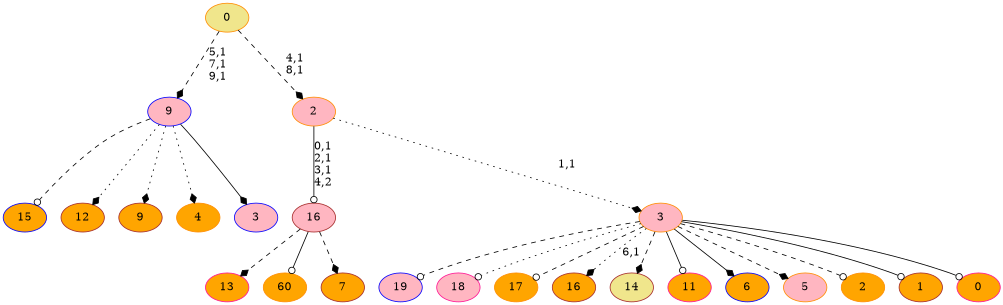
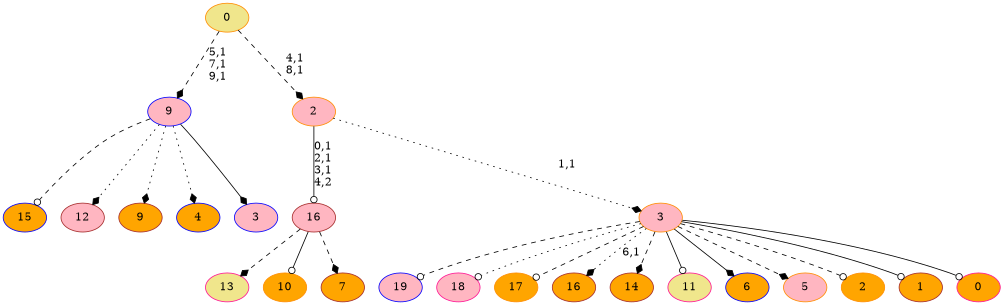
(83, 218) -> (83, 218)
(198, 218) -> (198, 218)
(227, 287) -> (227, 287)
(285, 287) -> (285, 287)
(632, 287) -> (632, 287)
(690, 287) -> (690, 287)
